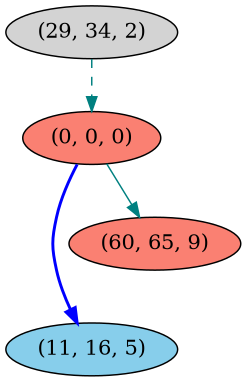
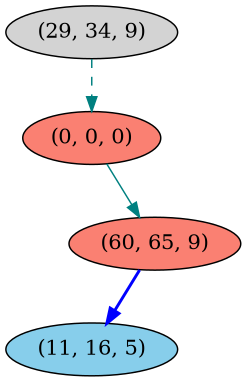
(92, 32) -> (92, 32)
(53, 236) -> (127, 290)
